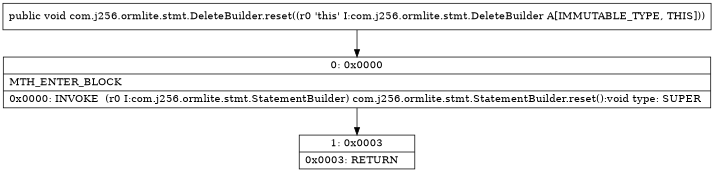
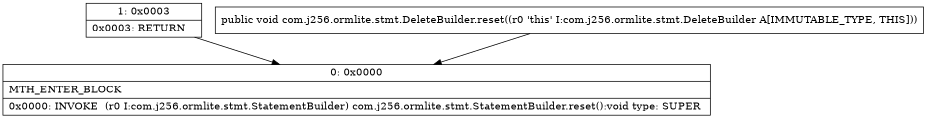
(357, 118) -> (234, 50)
